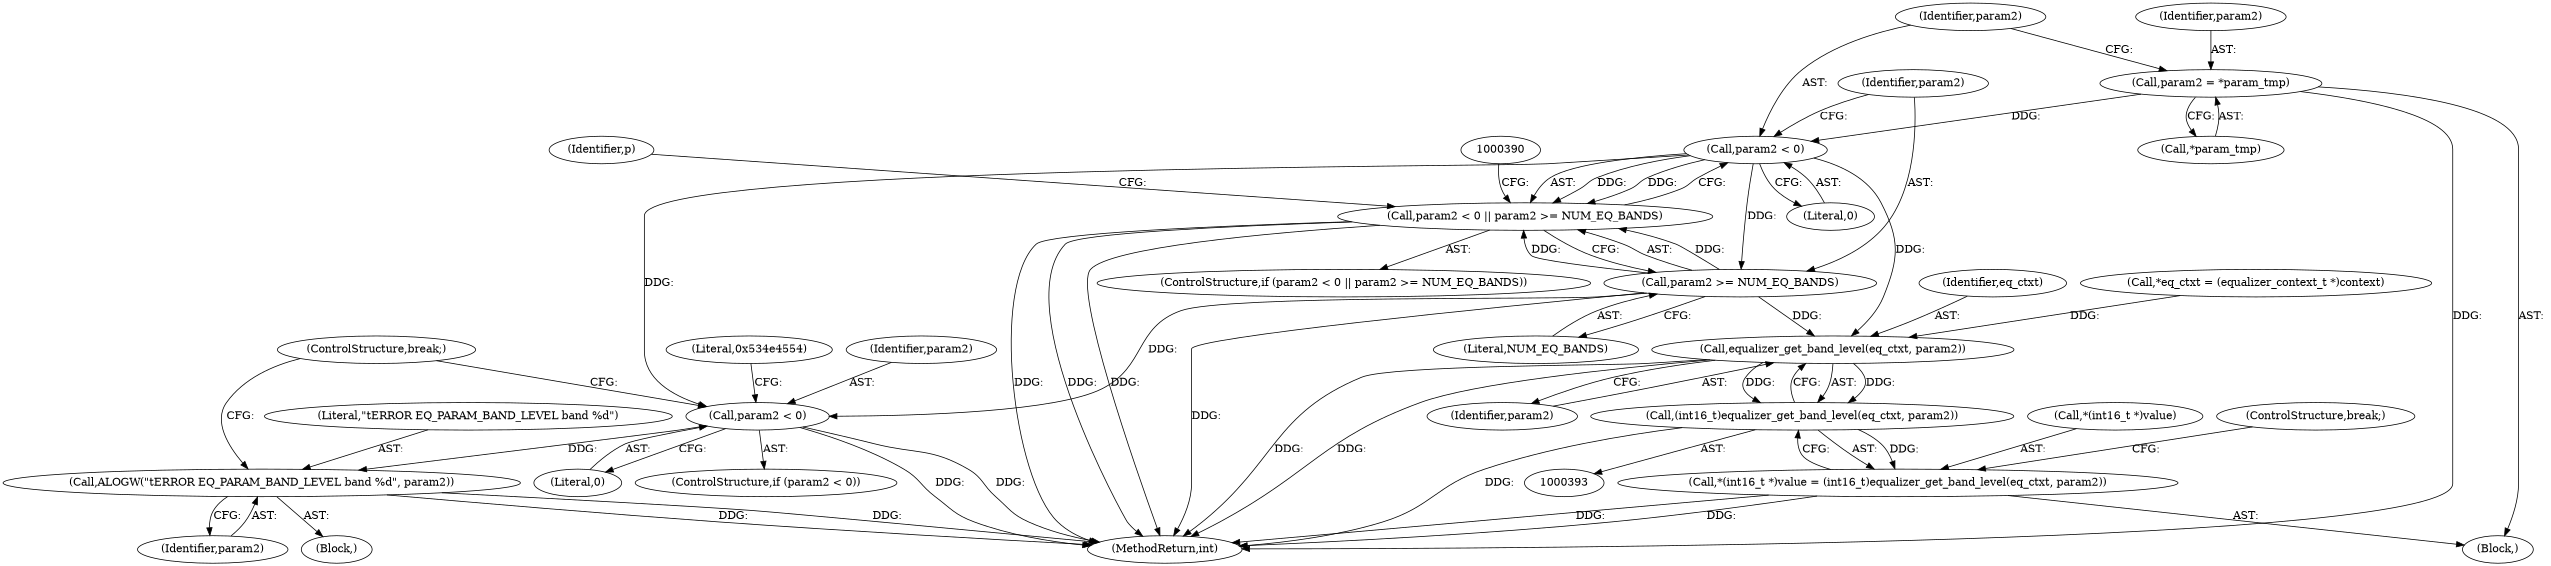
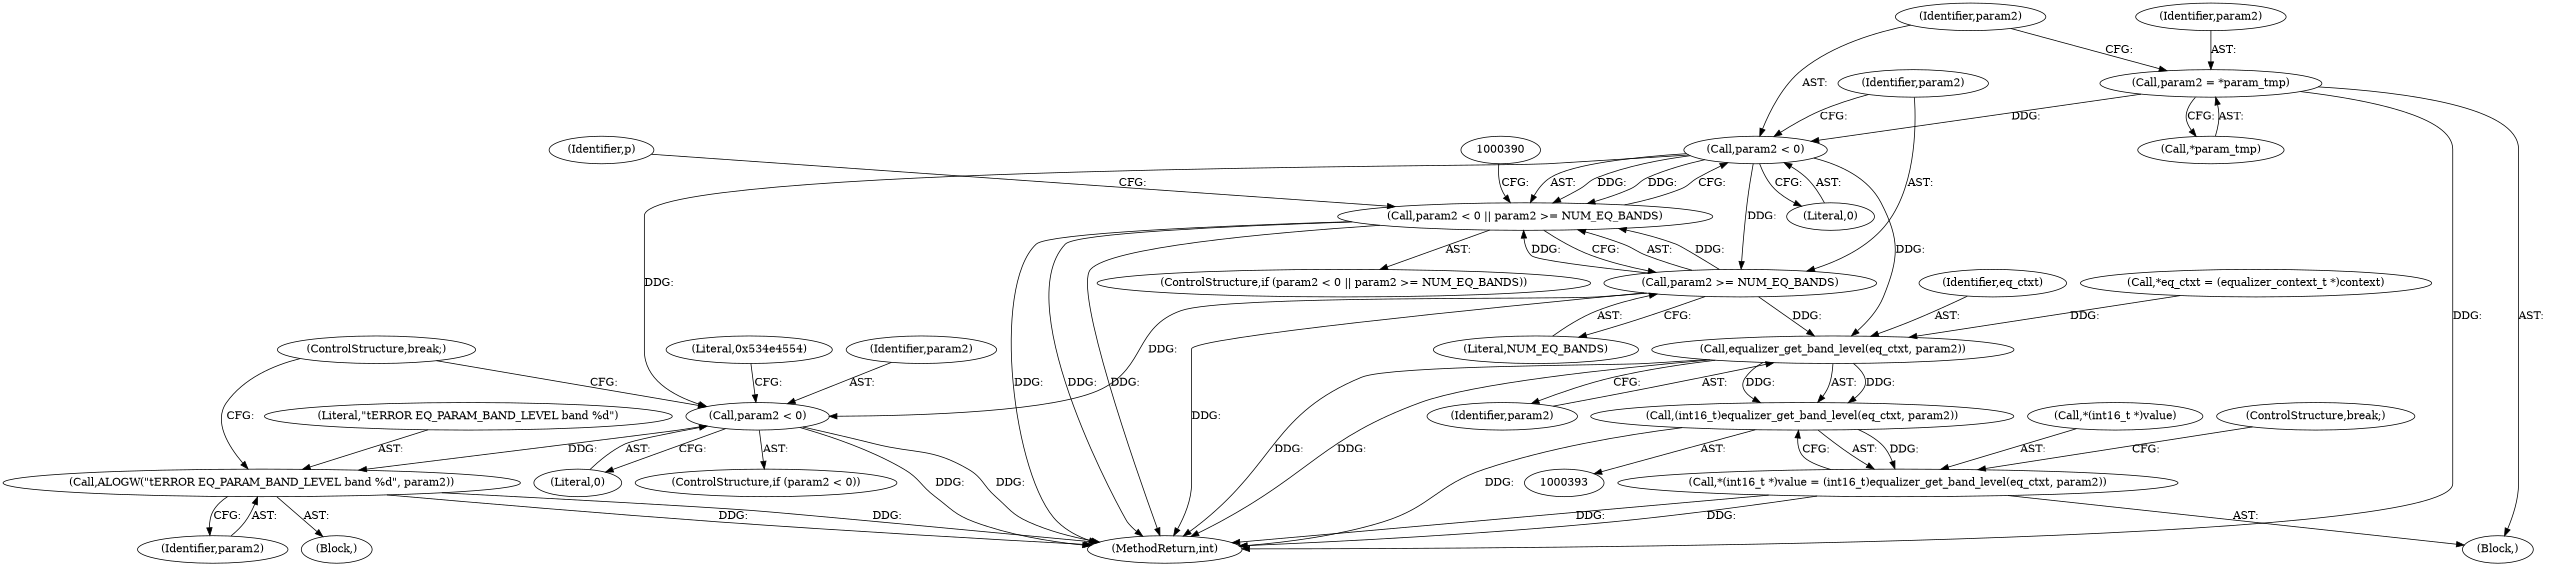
(1791, 384) -> none
